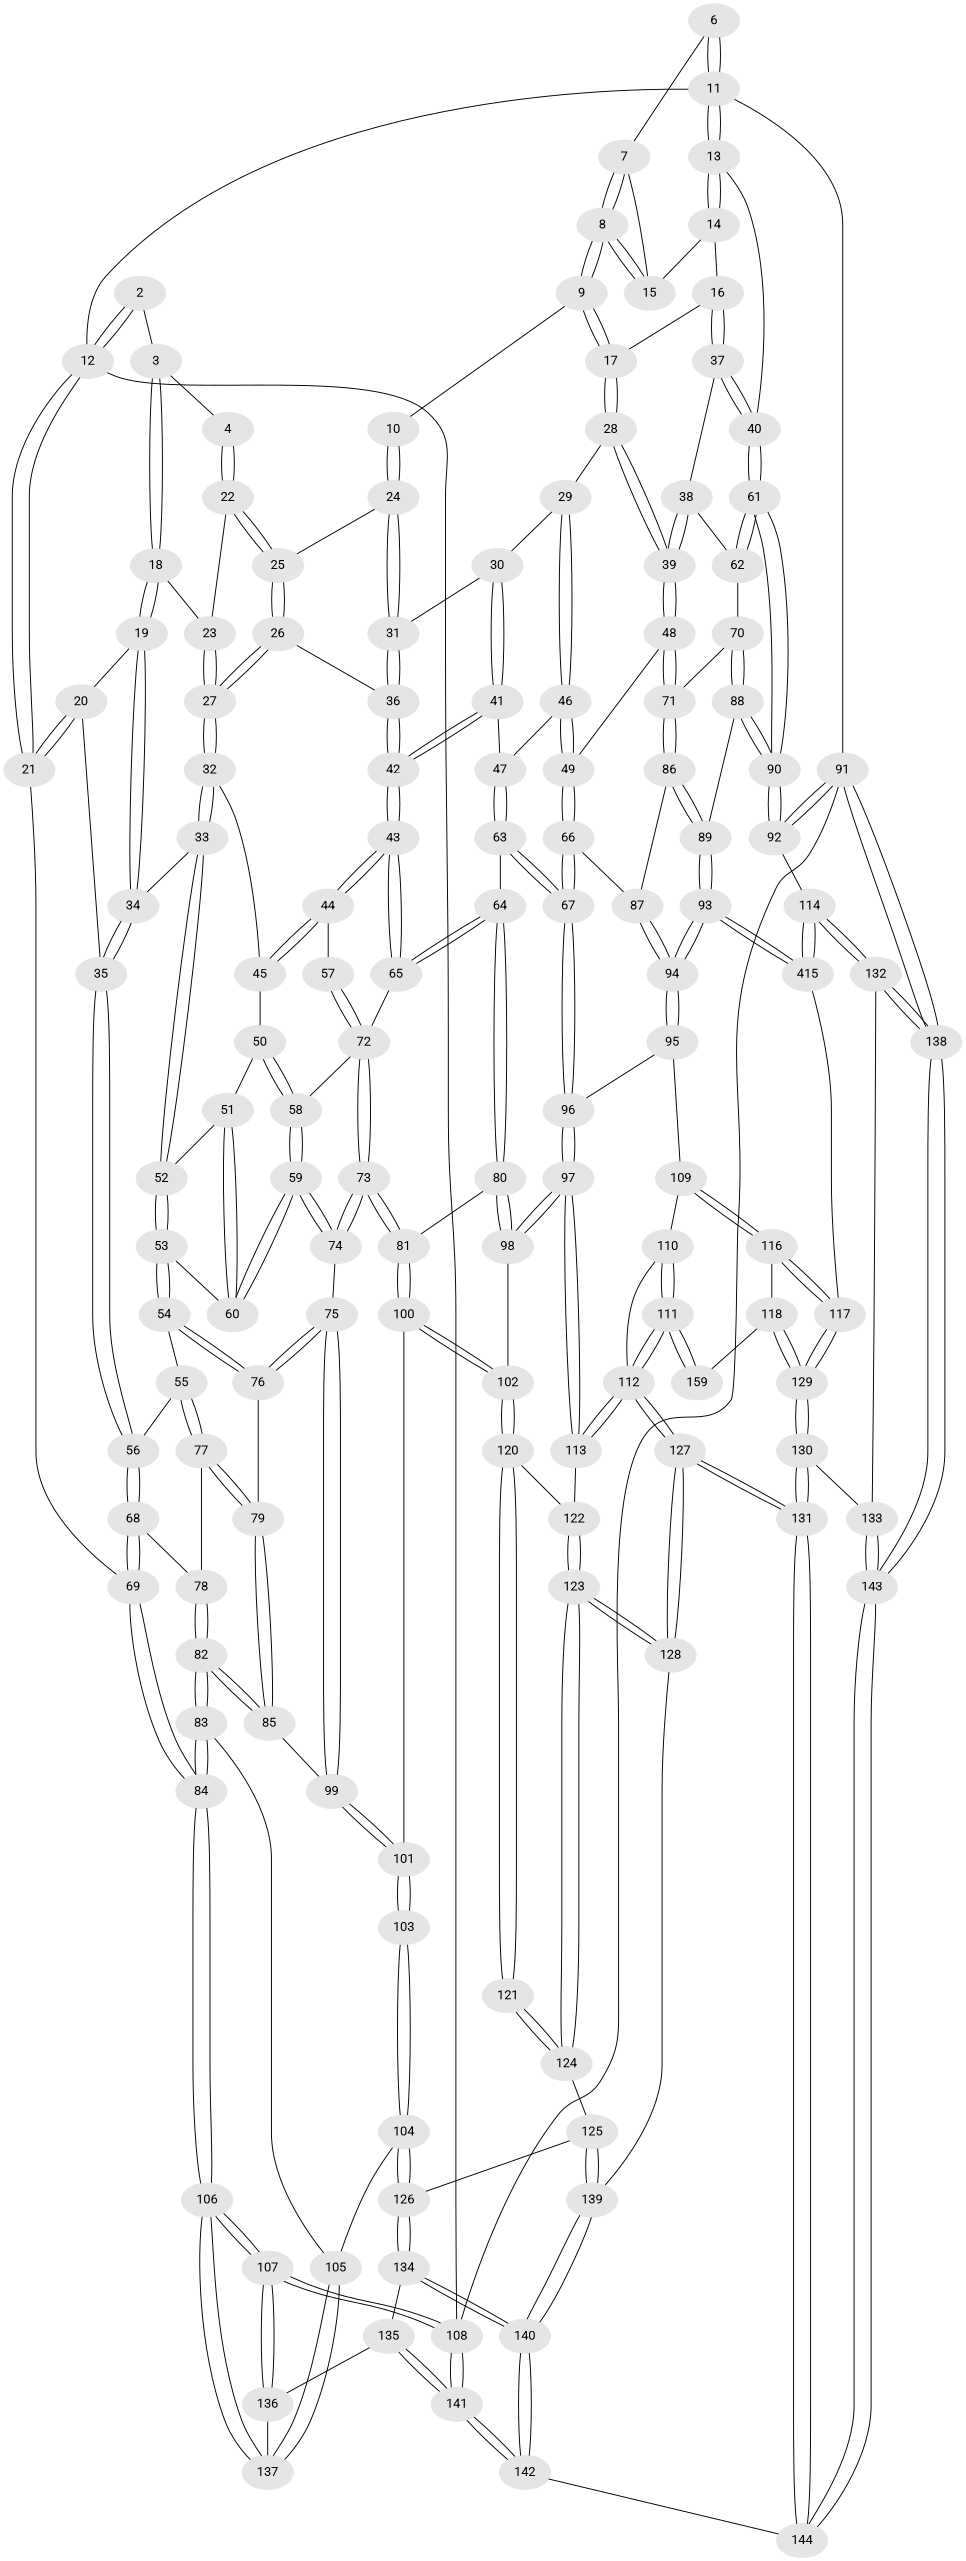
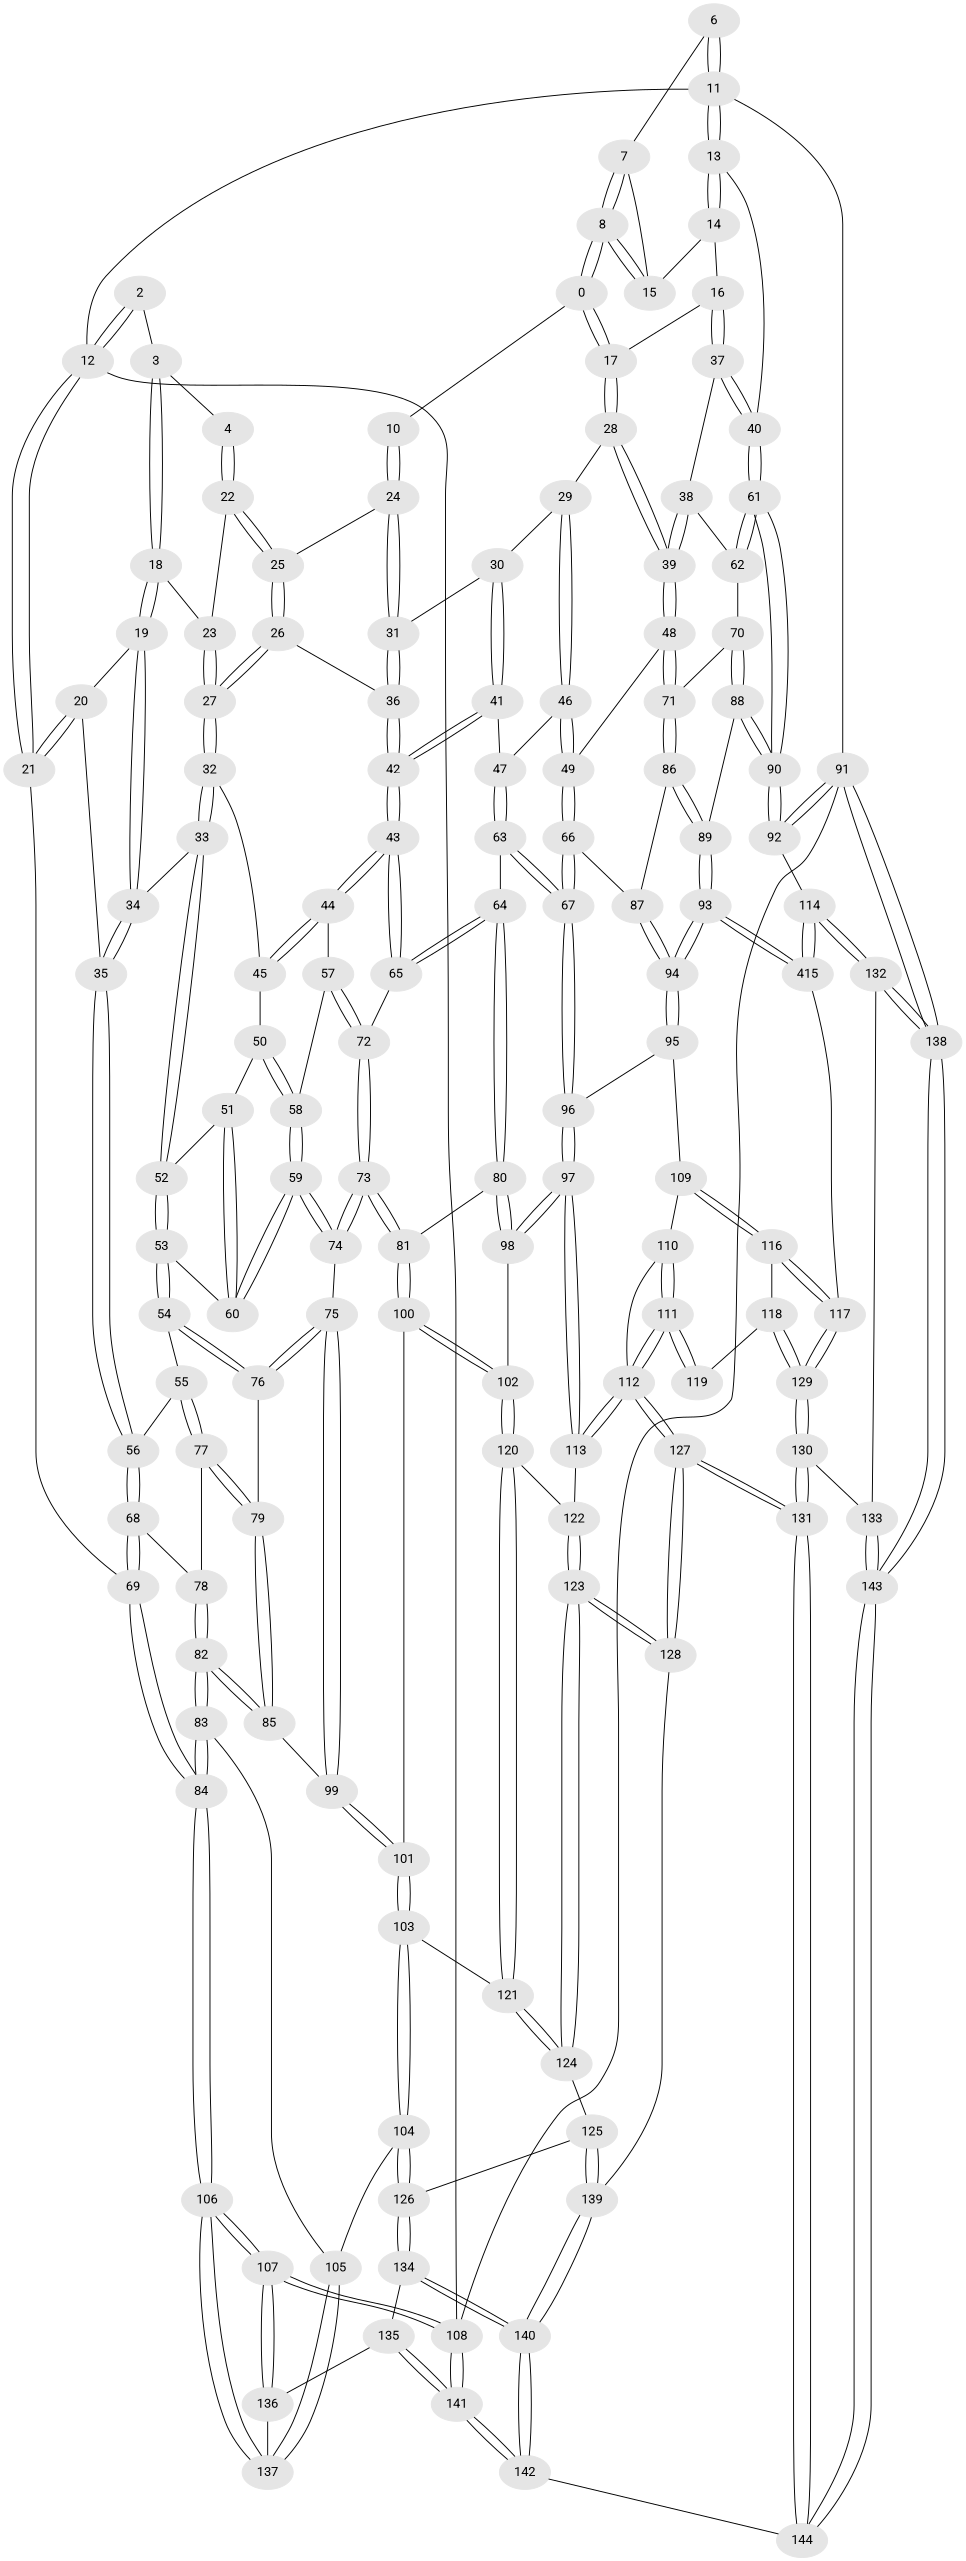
(582, 293) -> (582, 293)
(330, 1076) -> (312, 1042)
(697, 1383) -> (697, 1383)
none -> (449, 1957)
